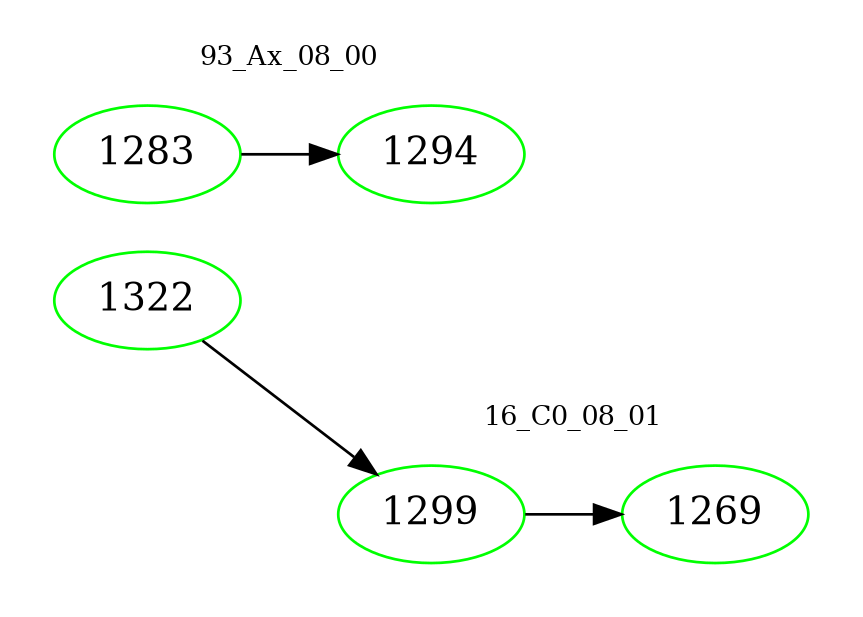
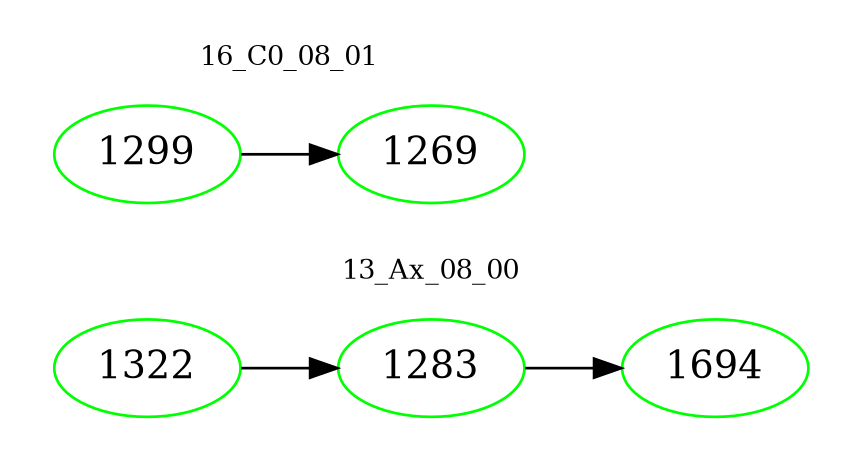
(289, 58) -> (431, 272)
(431, 154) -> (715, 368)
(278, 399) -> (276, 368)
